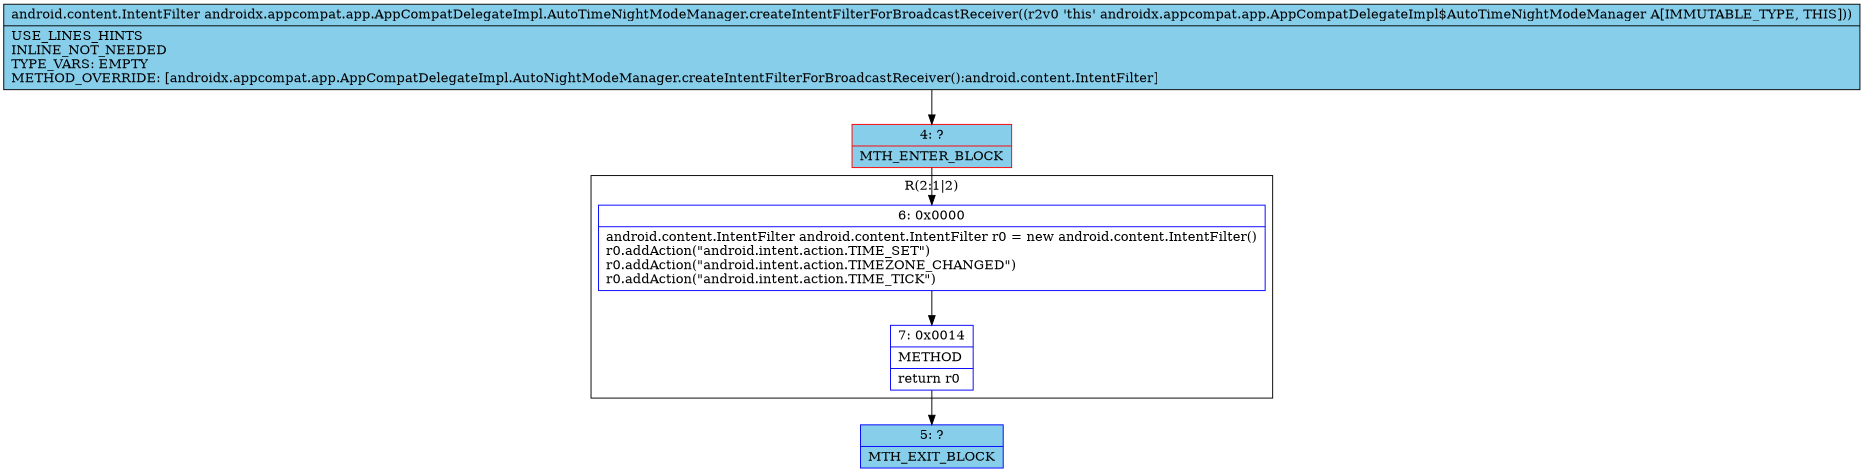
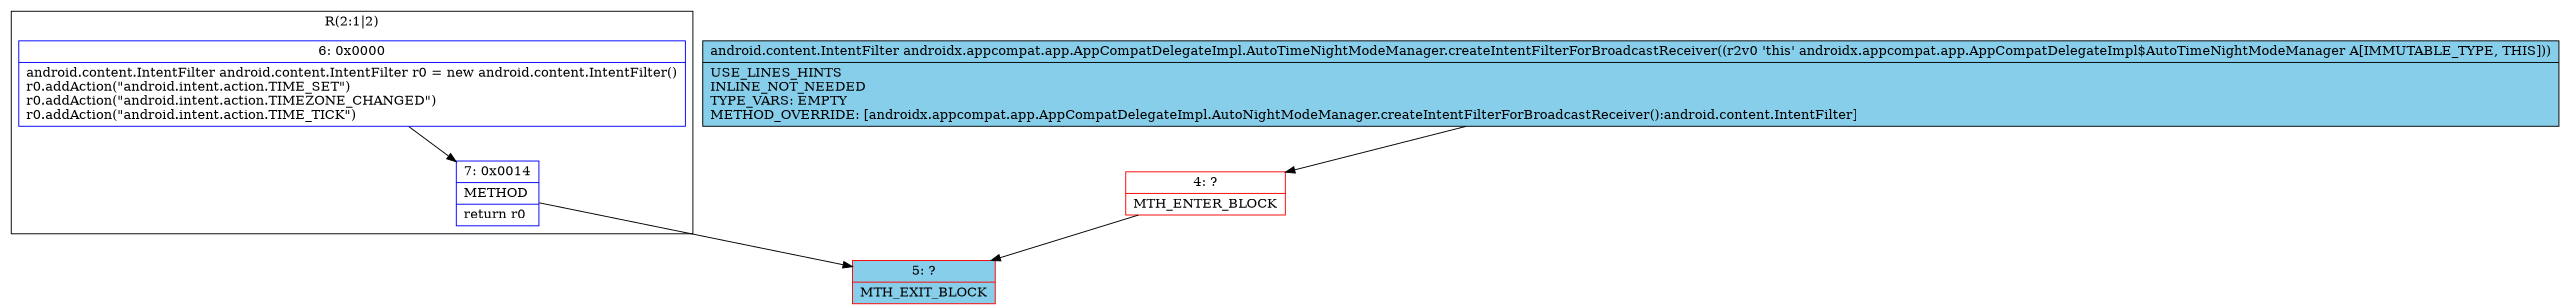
(932, 146) -> (1206, 193)
(932, 182) -> (1069, 236)
(932, 446) -> (924, 282)
